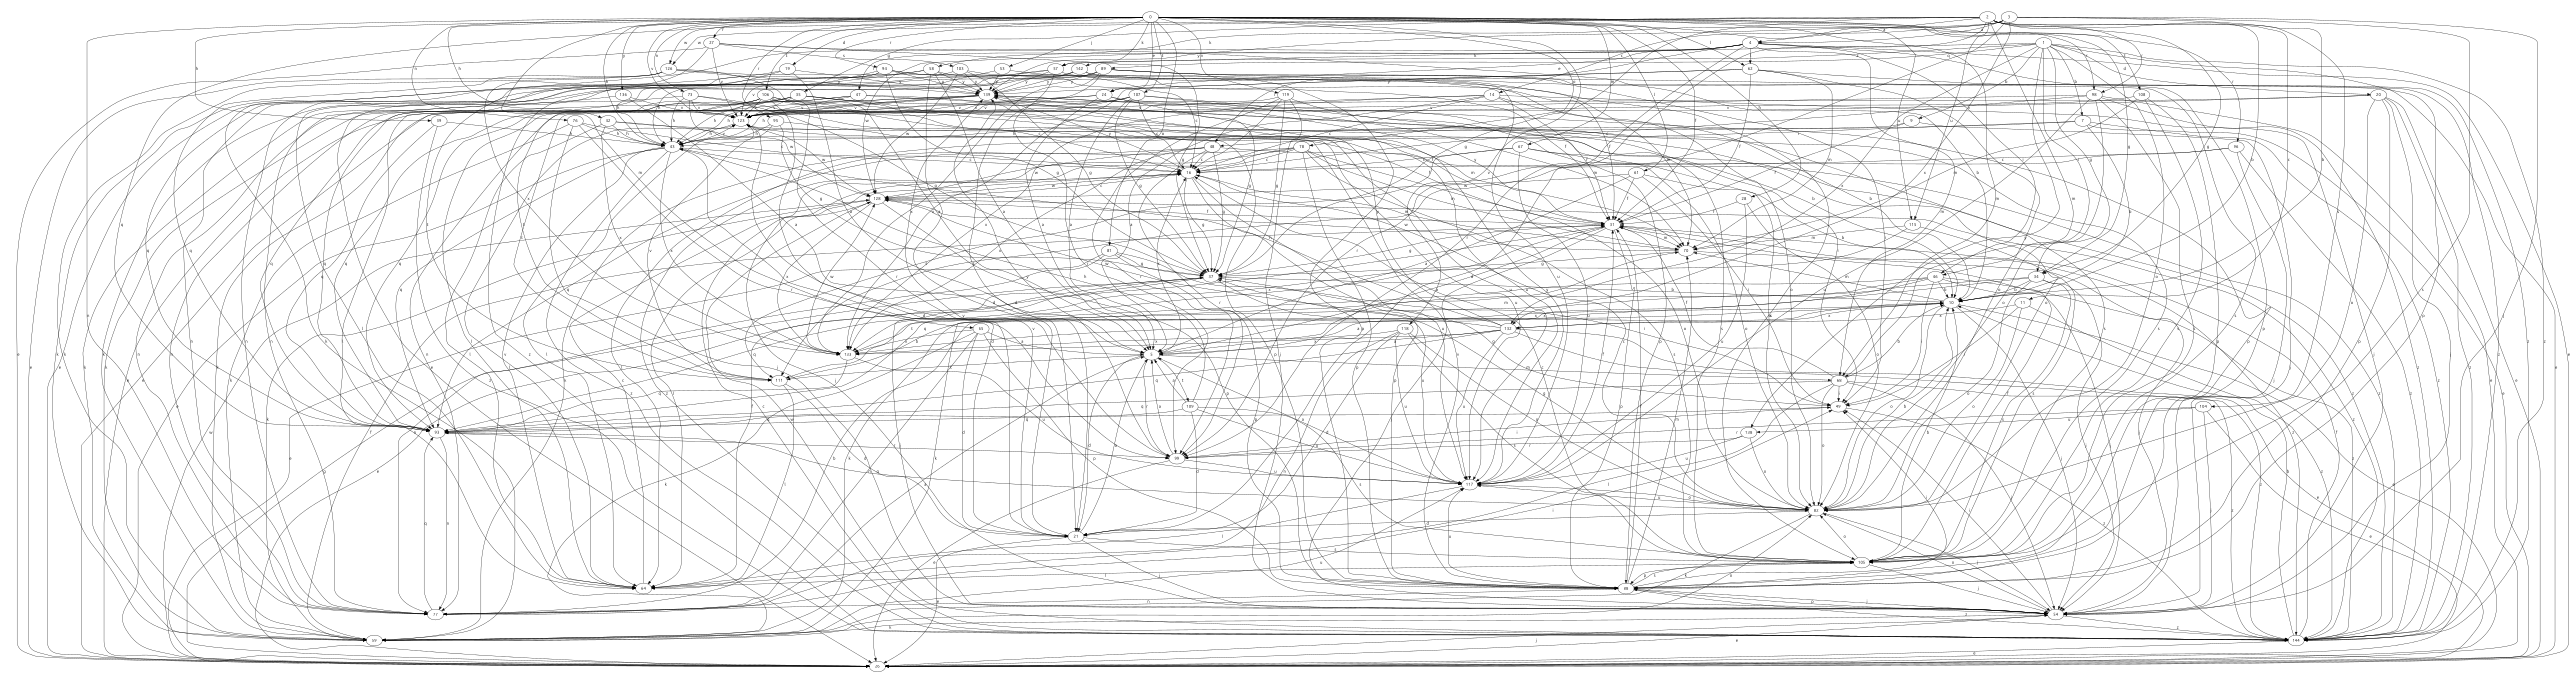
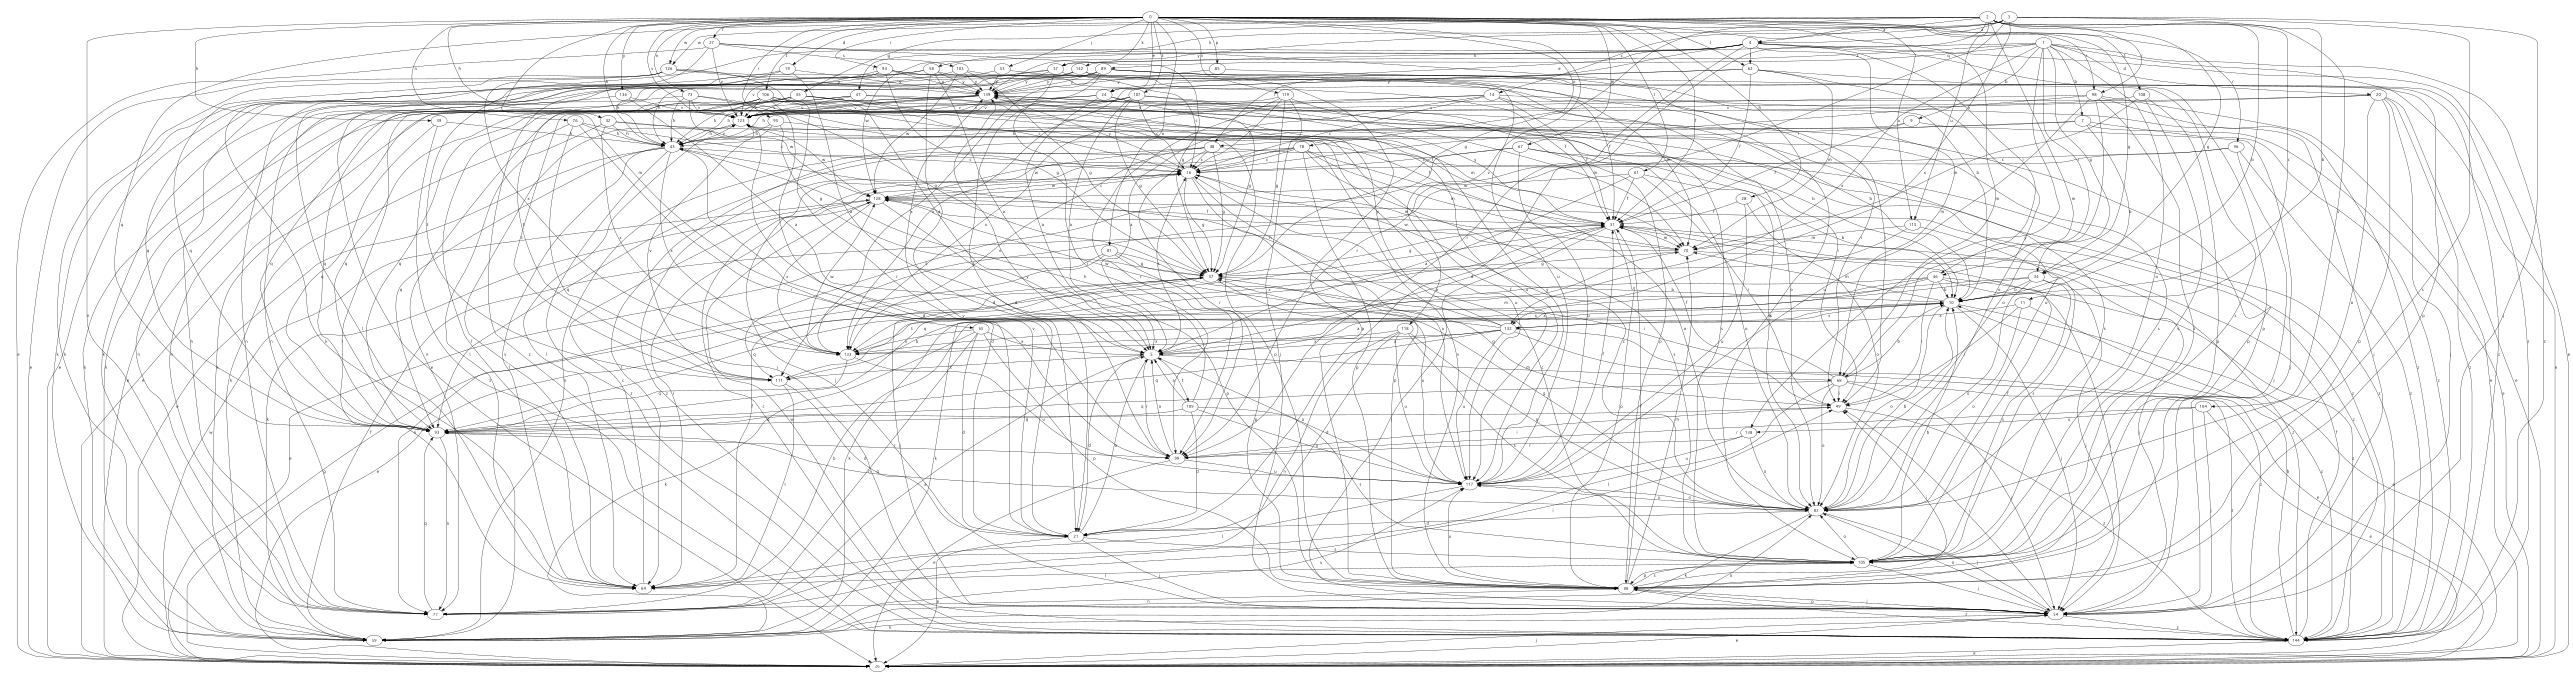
none -> (1217, 69)
(1511, 290) -> (1511, 290)
